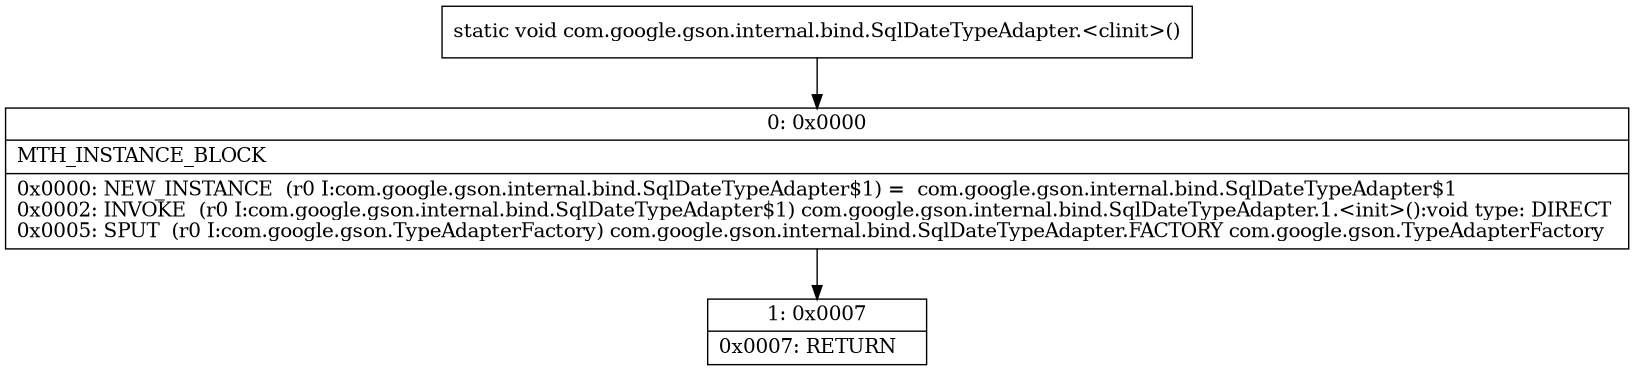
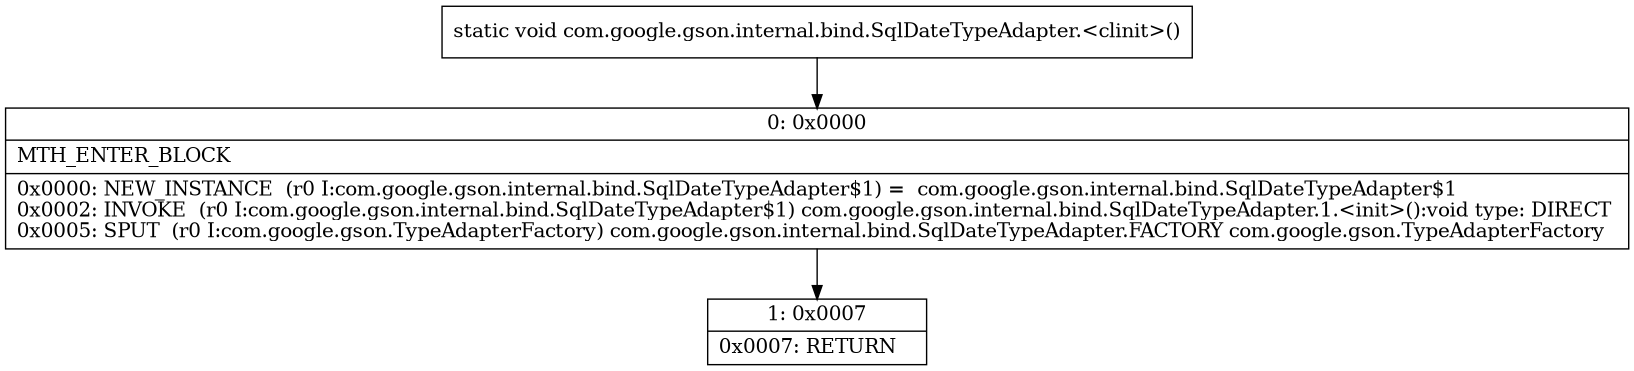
(142, 156) -> (124, 156)
